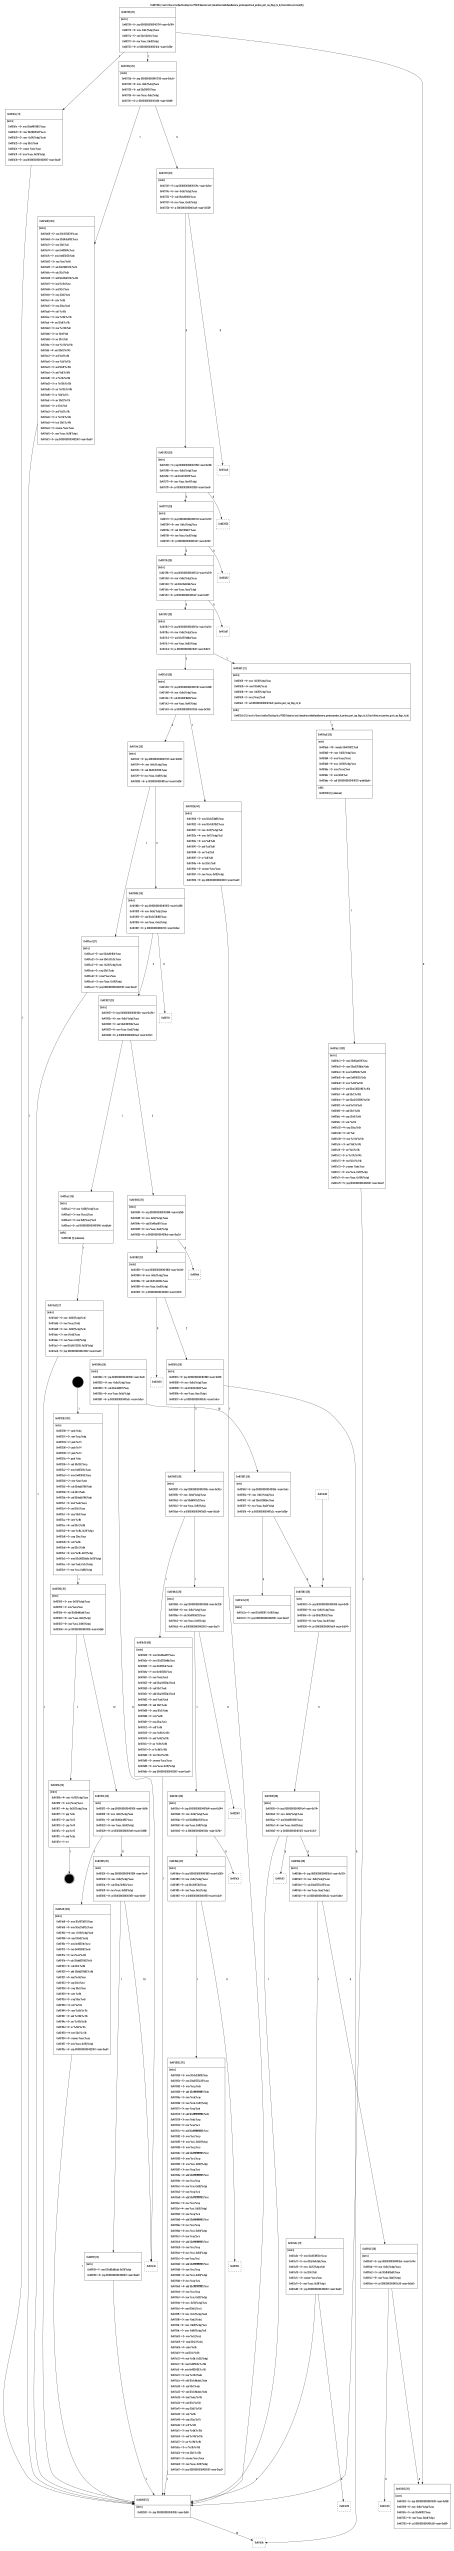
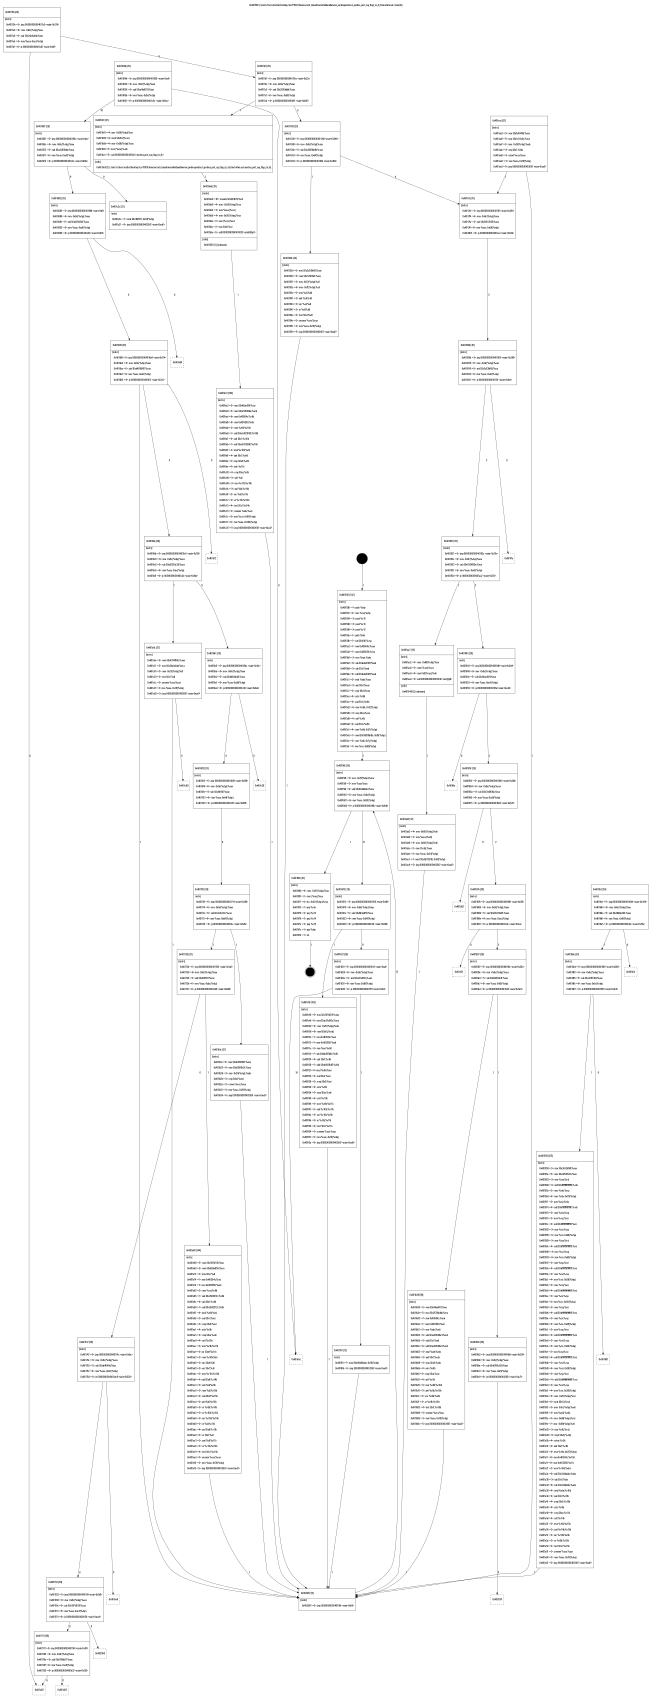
(185, 550) -> (46, 1680)
(132, 860) -> (503, 182)
(422, 1155) -> (221, 846)
(322, 1542) -> (154, 281)
(195, 1711) -> none
(221, 2528) -> (395, 1211)
